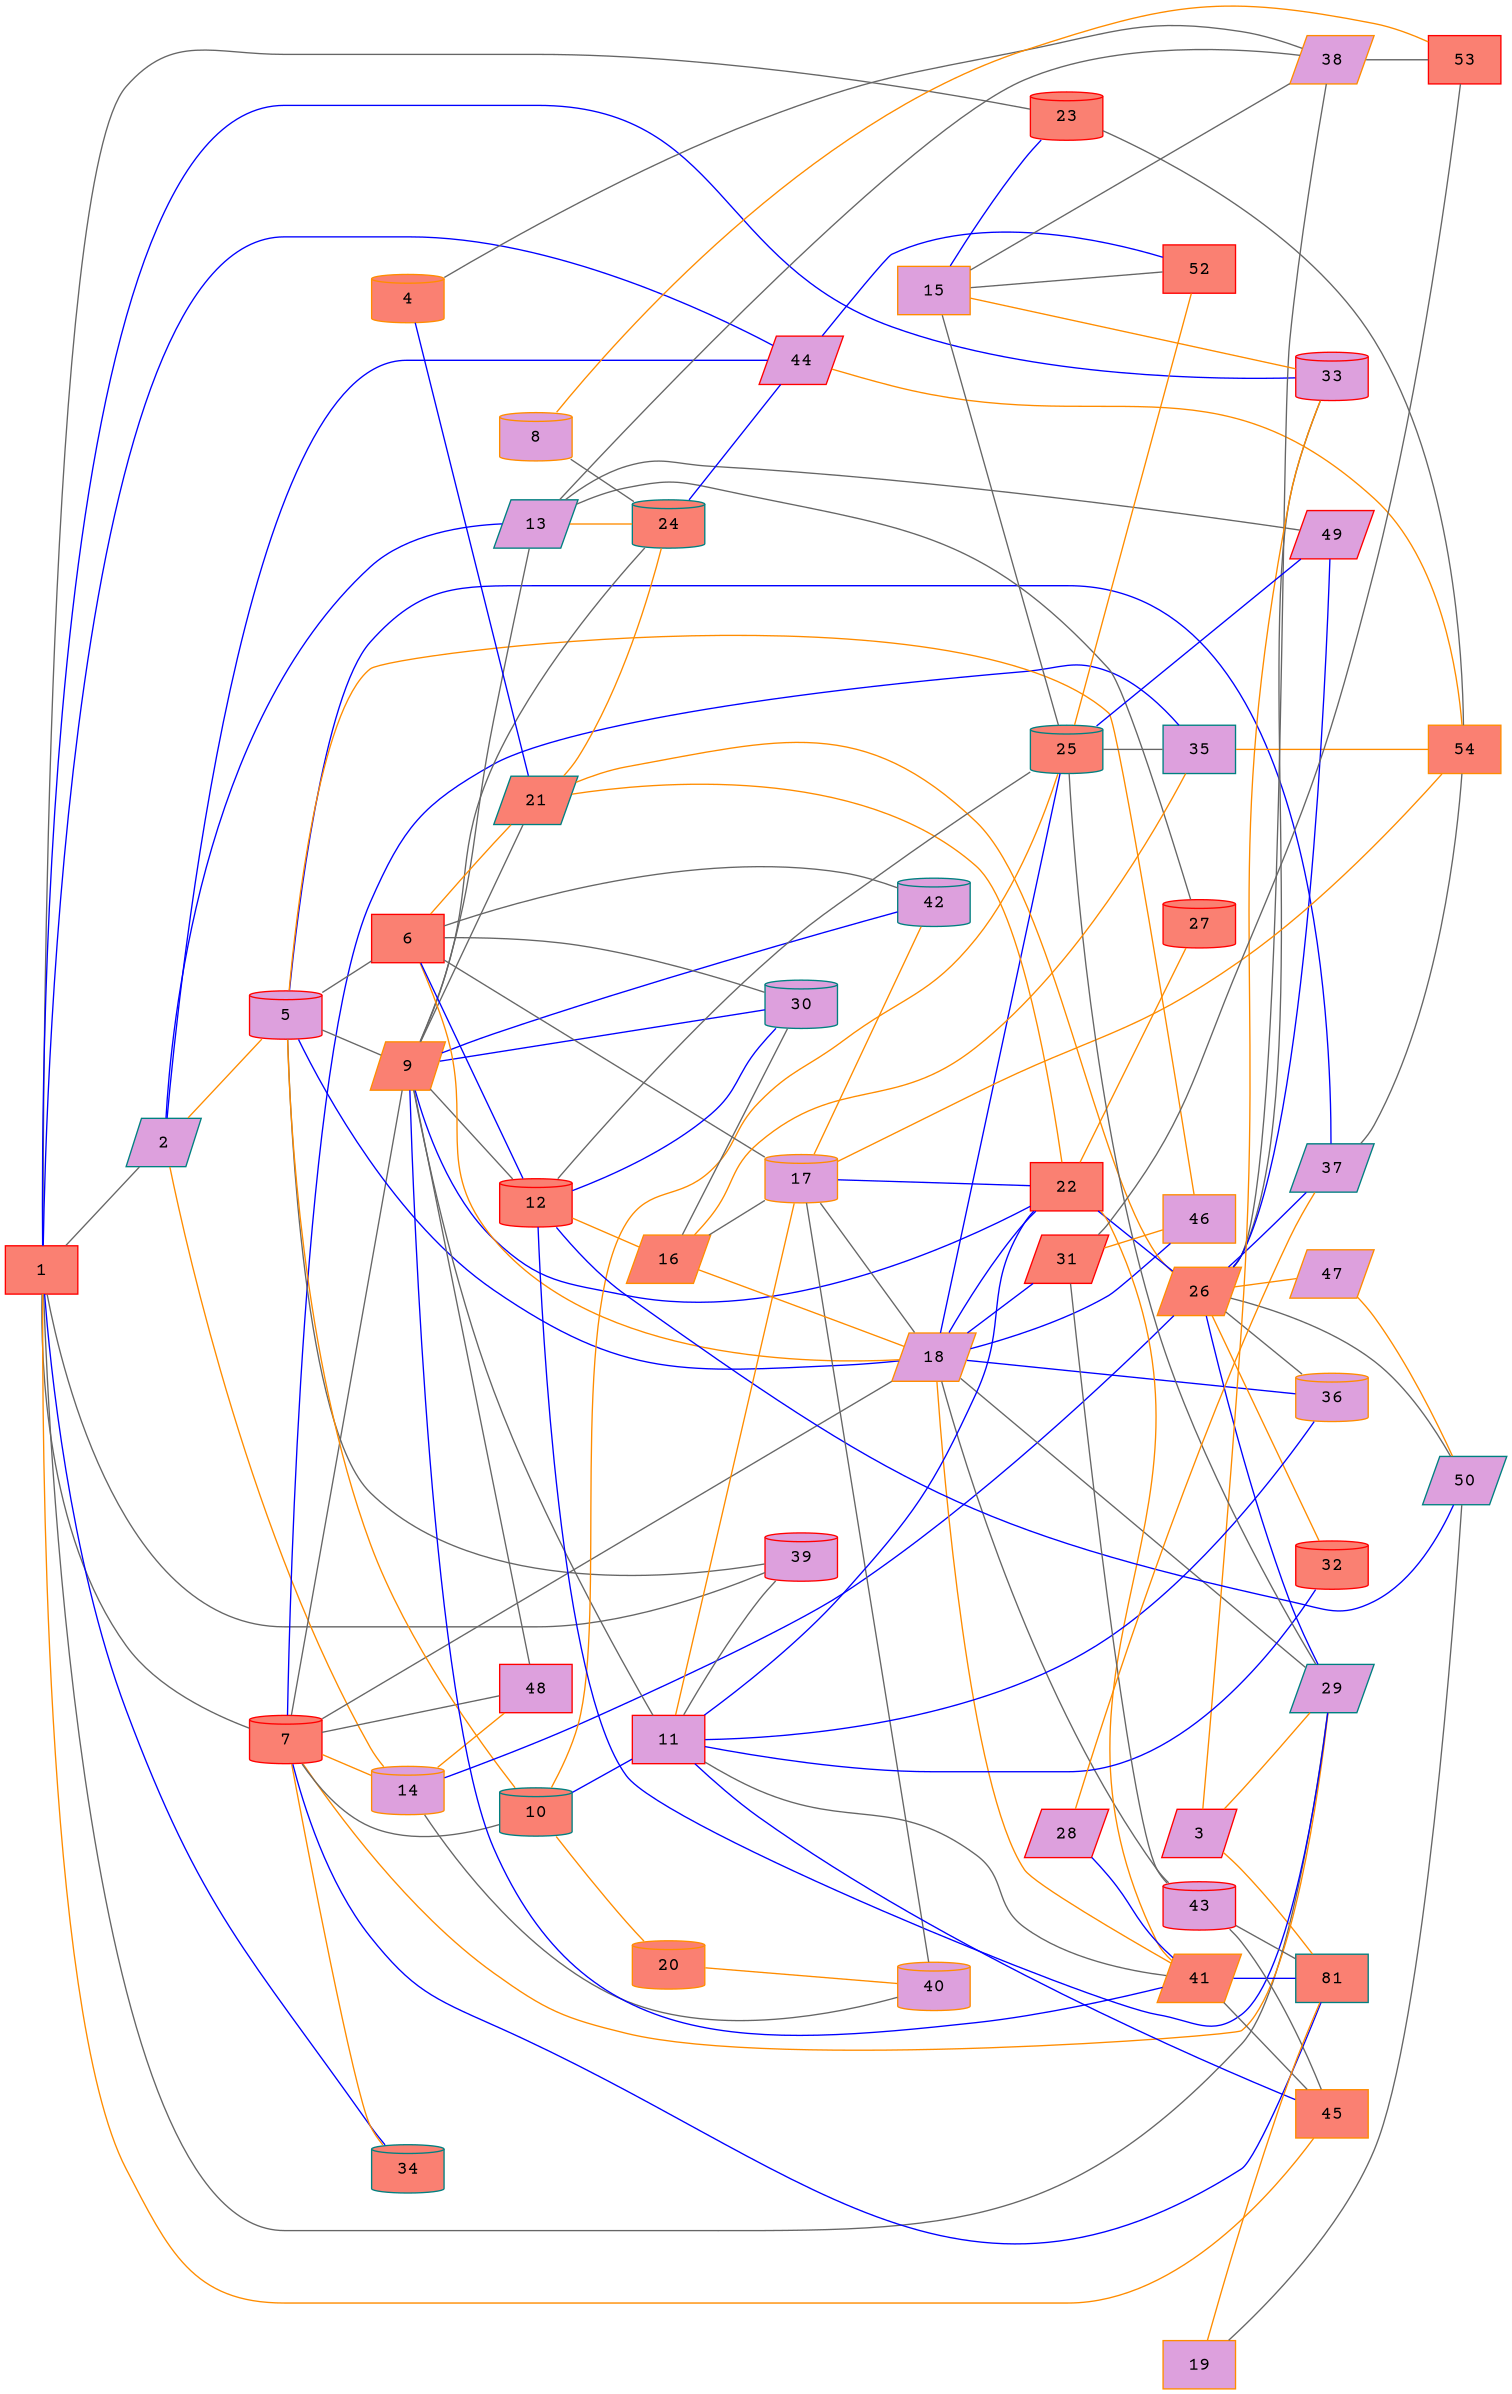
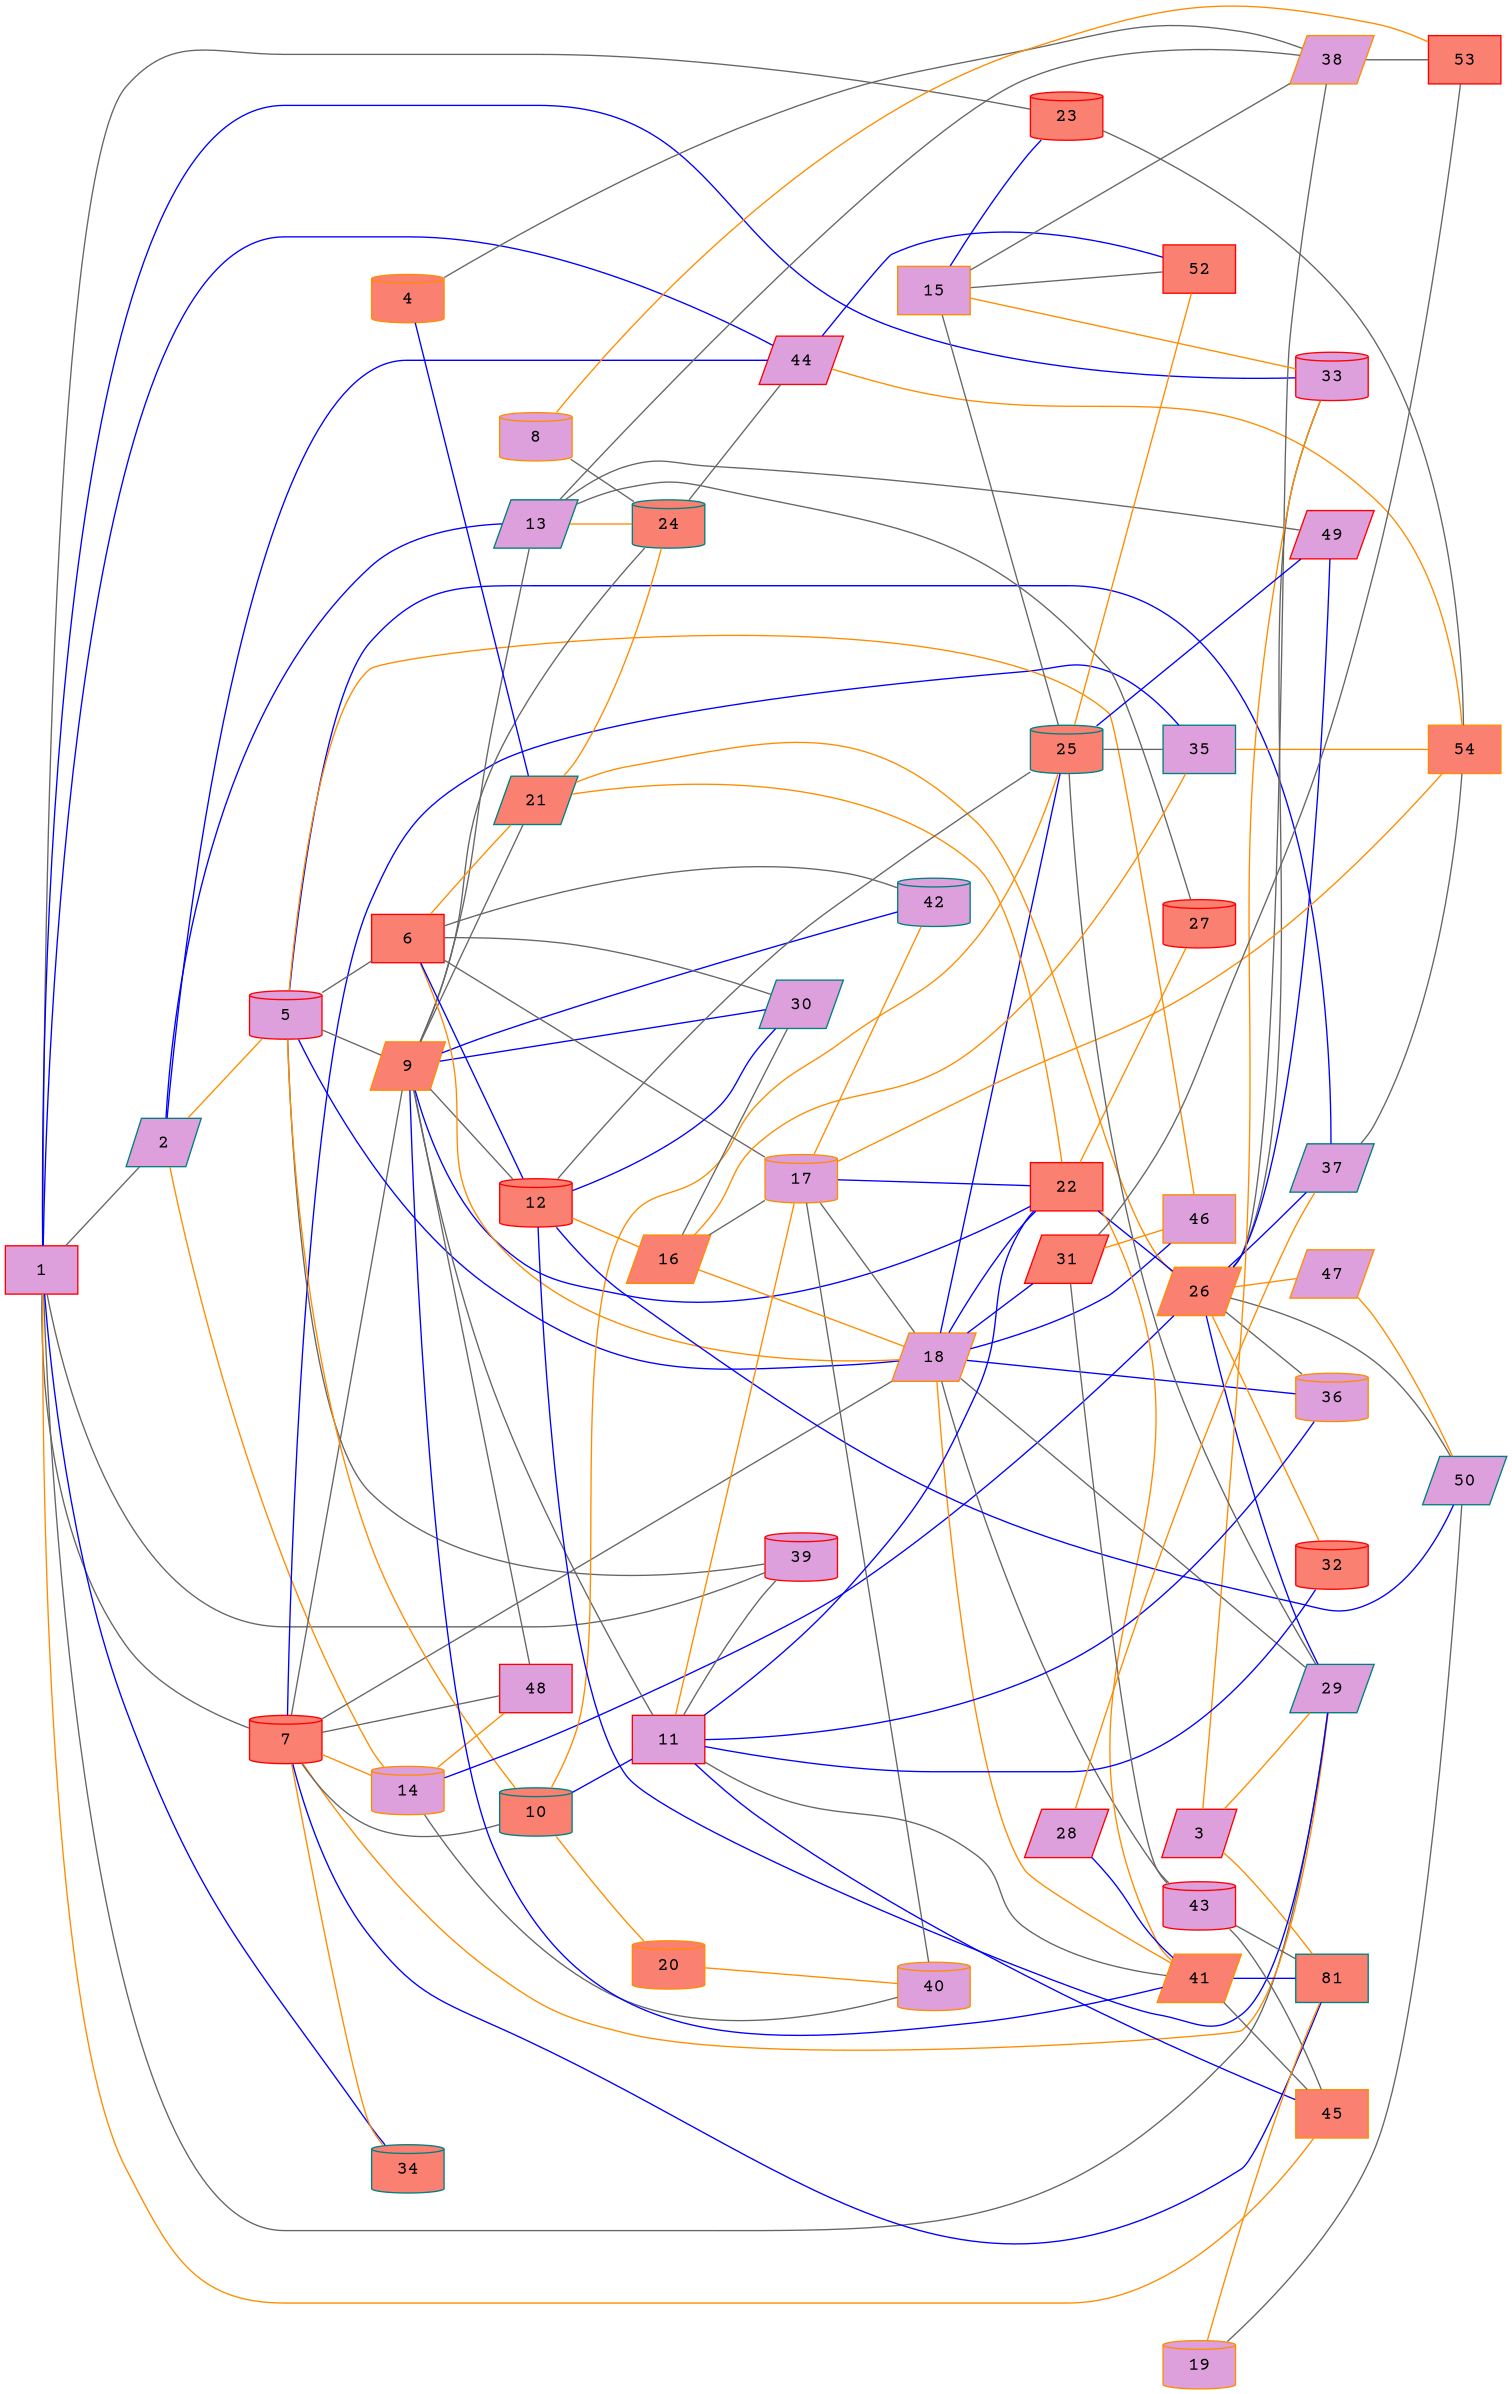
(735, 442) -> (735, 442)
(801, 1004) -> (801, 1004)
(42, 1270) -> (42, 1270)
(1199, 2365) -> (1199, 2365)
